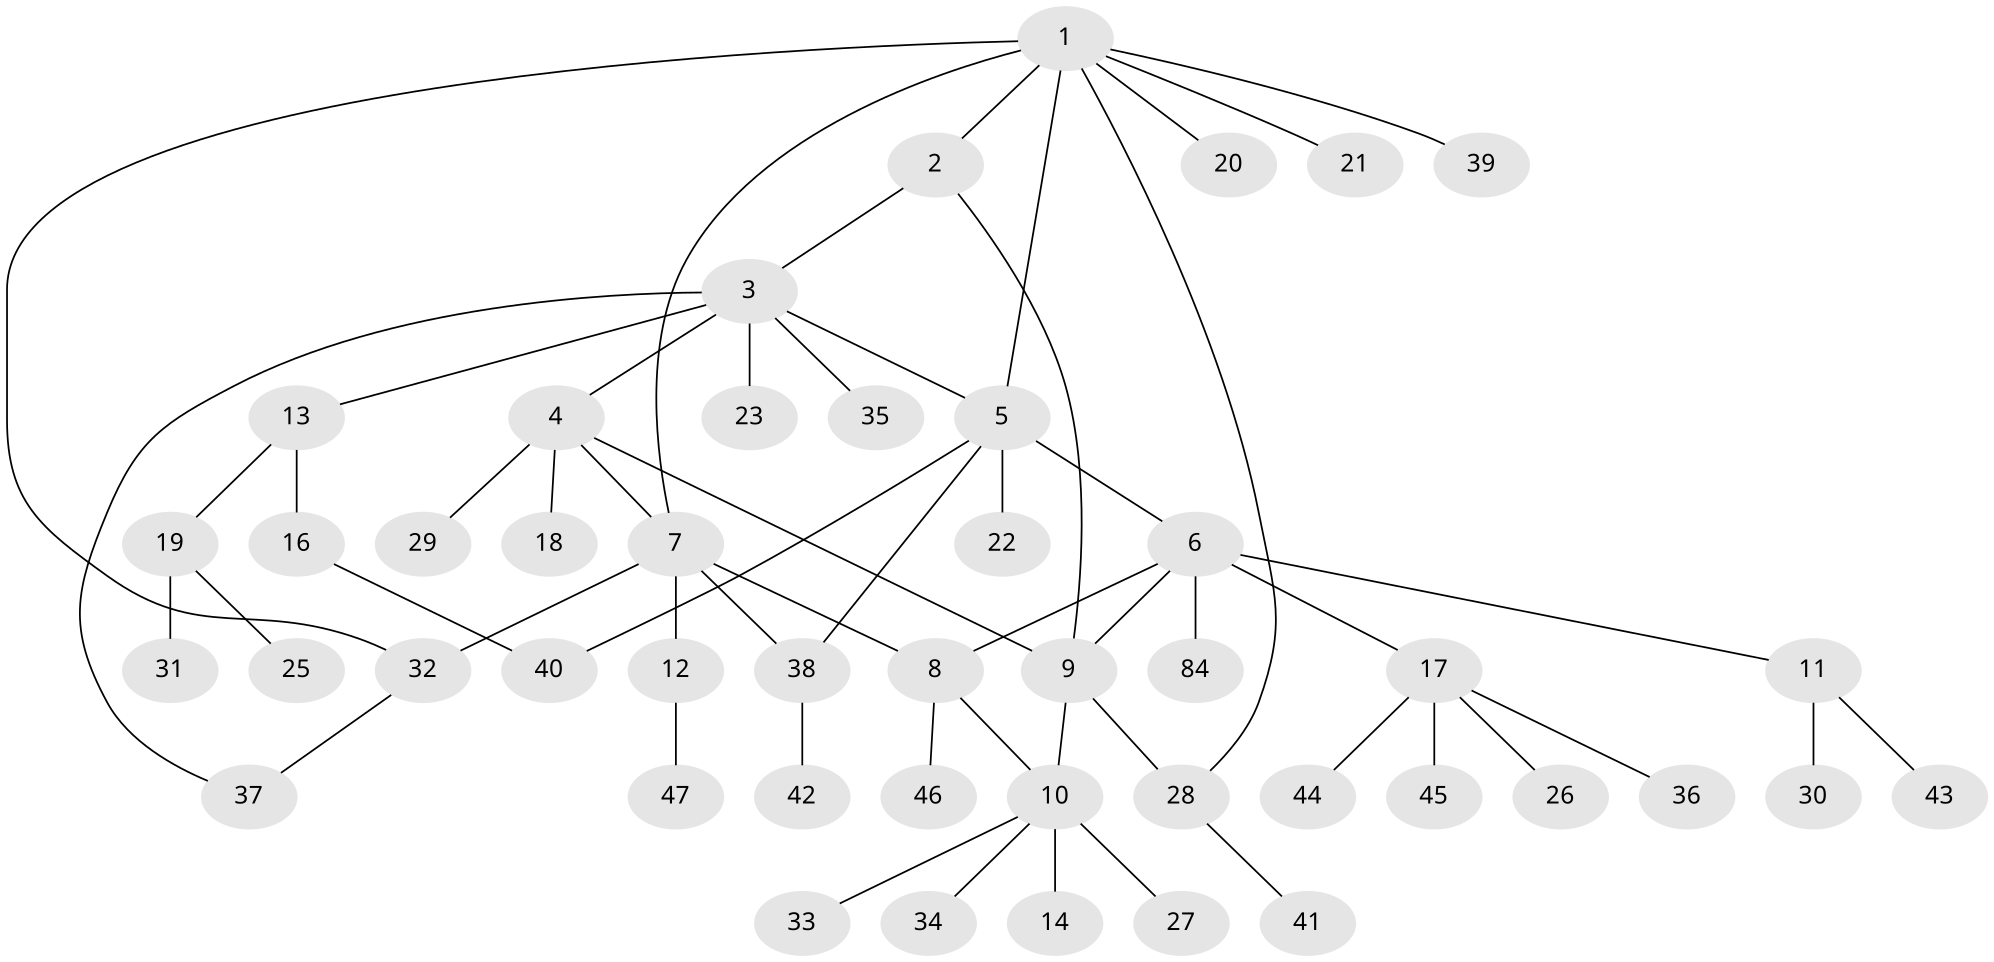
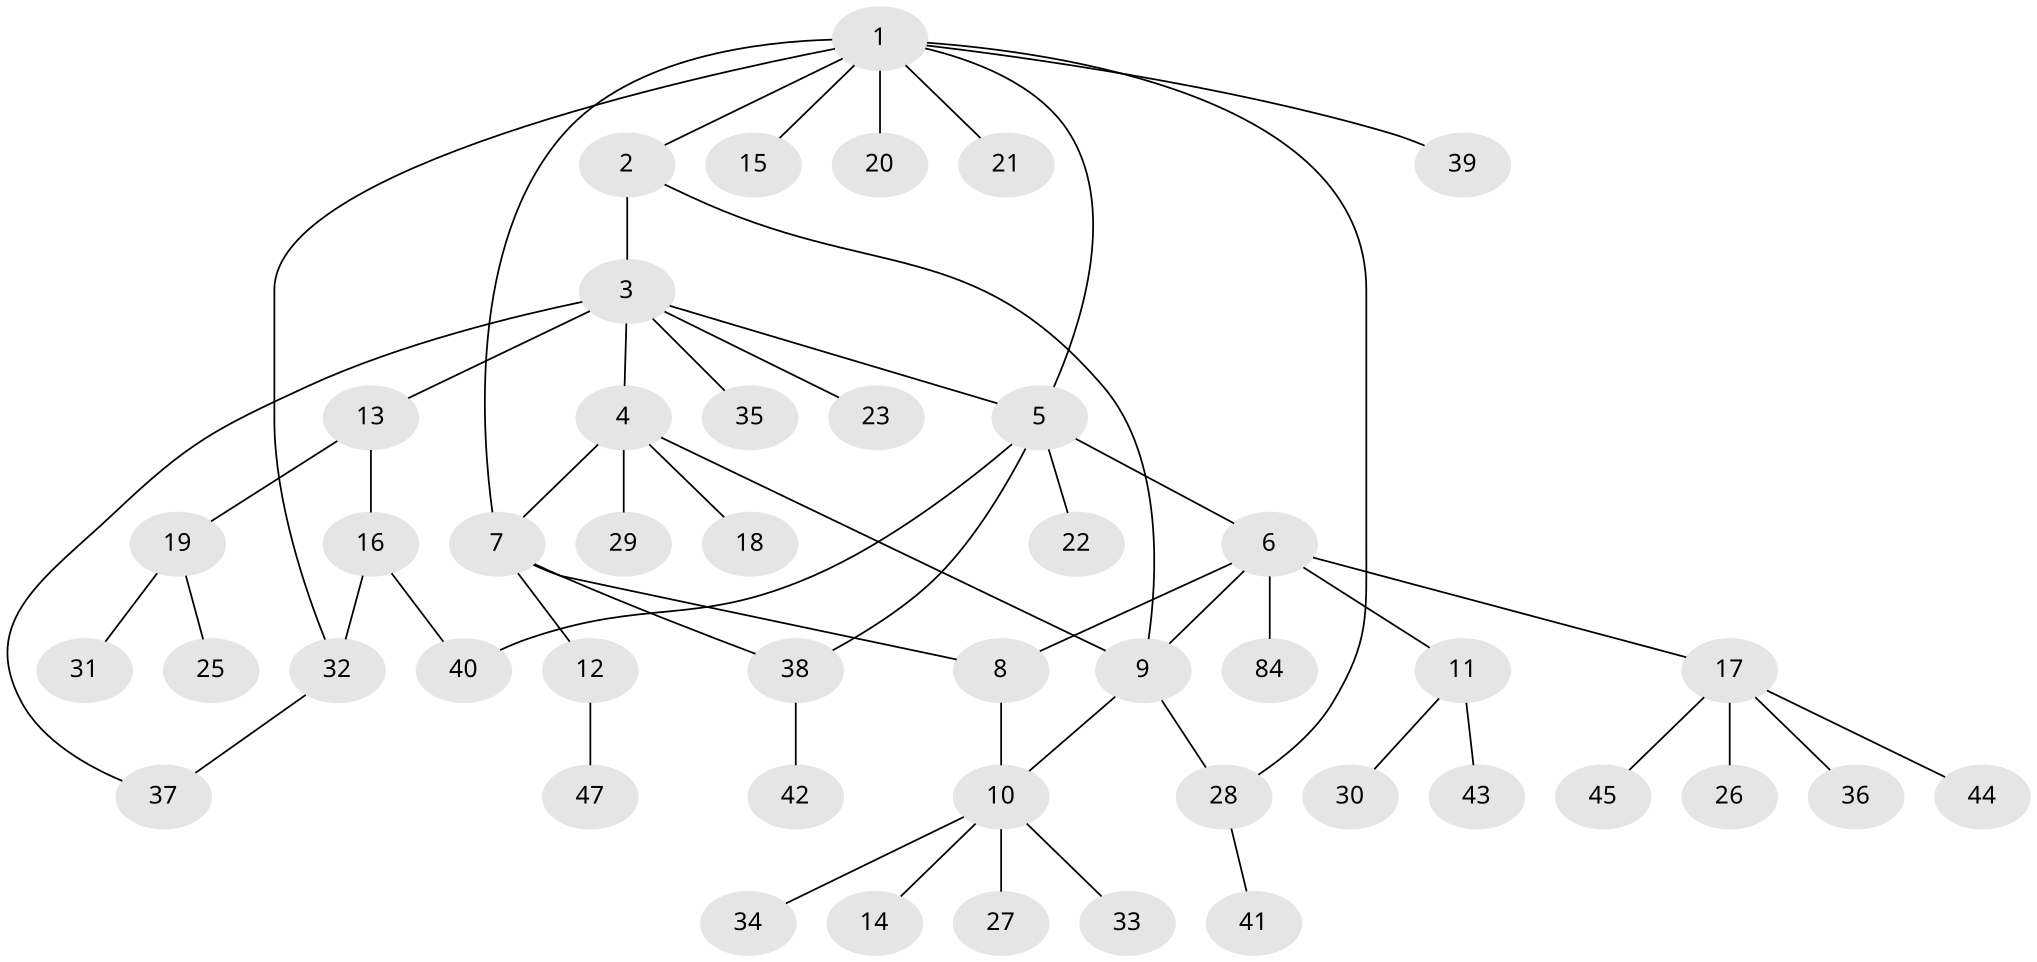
none -> (754, 165)
(550, 607) -> (354, 608)
(929, 797) -> none
